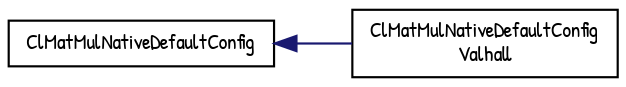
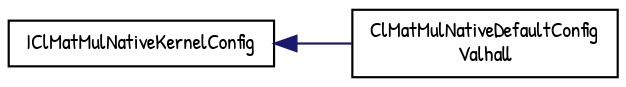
(141, 44) -> (141, 44)
